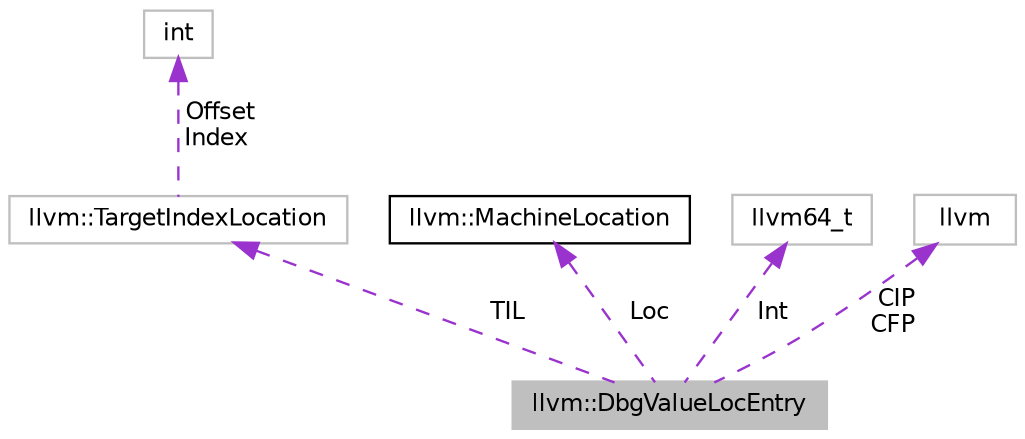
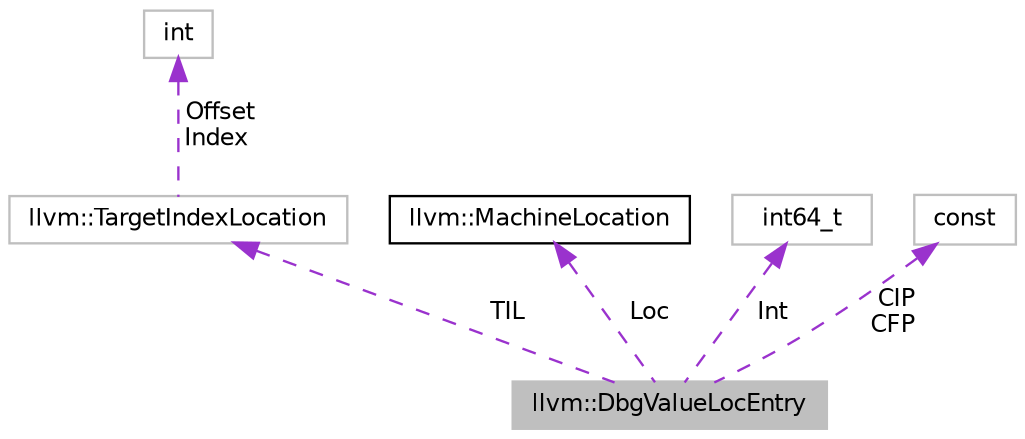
(802, 220) -> (802, 220)
(965, 220) -> (965, 220)
